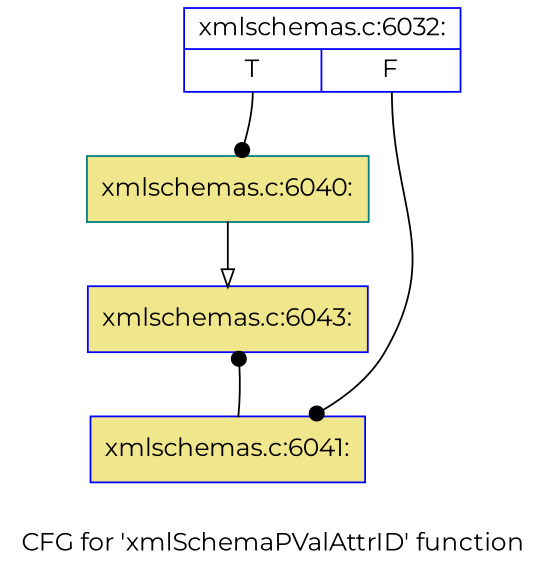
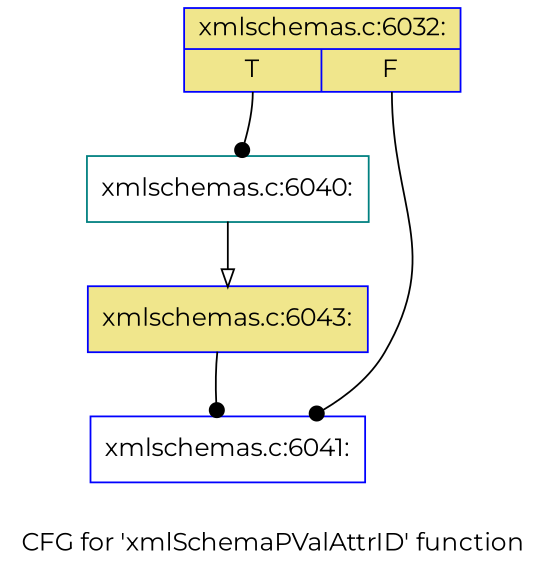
(322, 50) -> (322, 50)
(228, 189) -> (228, 189)
(240, 392) -> (216, 377)
(228, 449) -> (228, 449)
